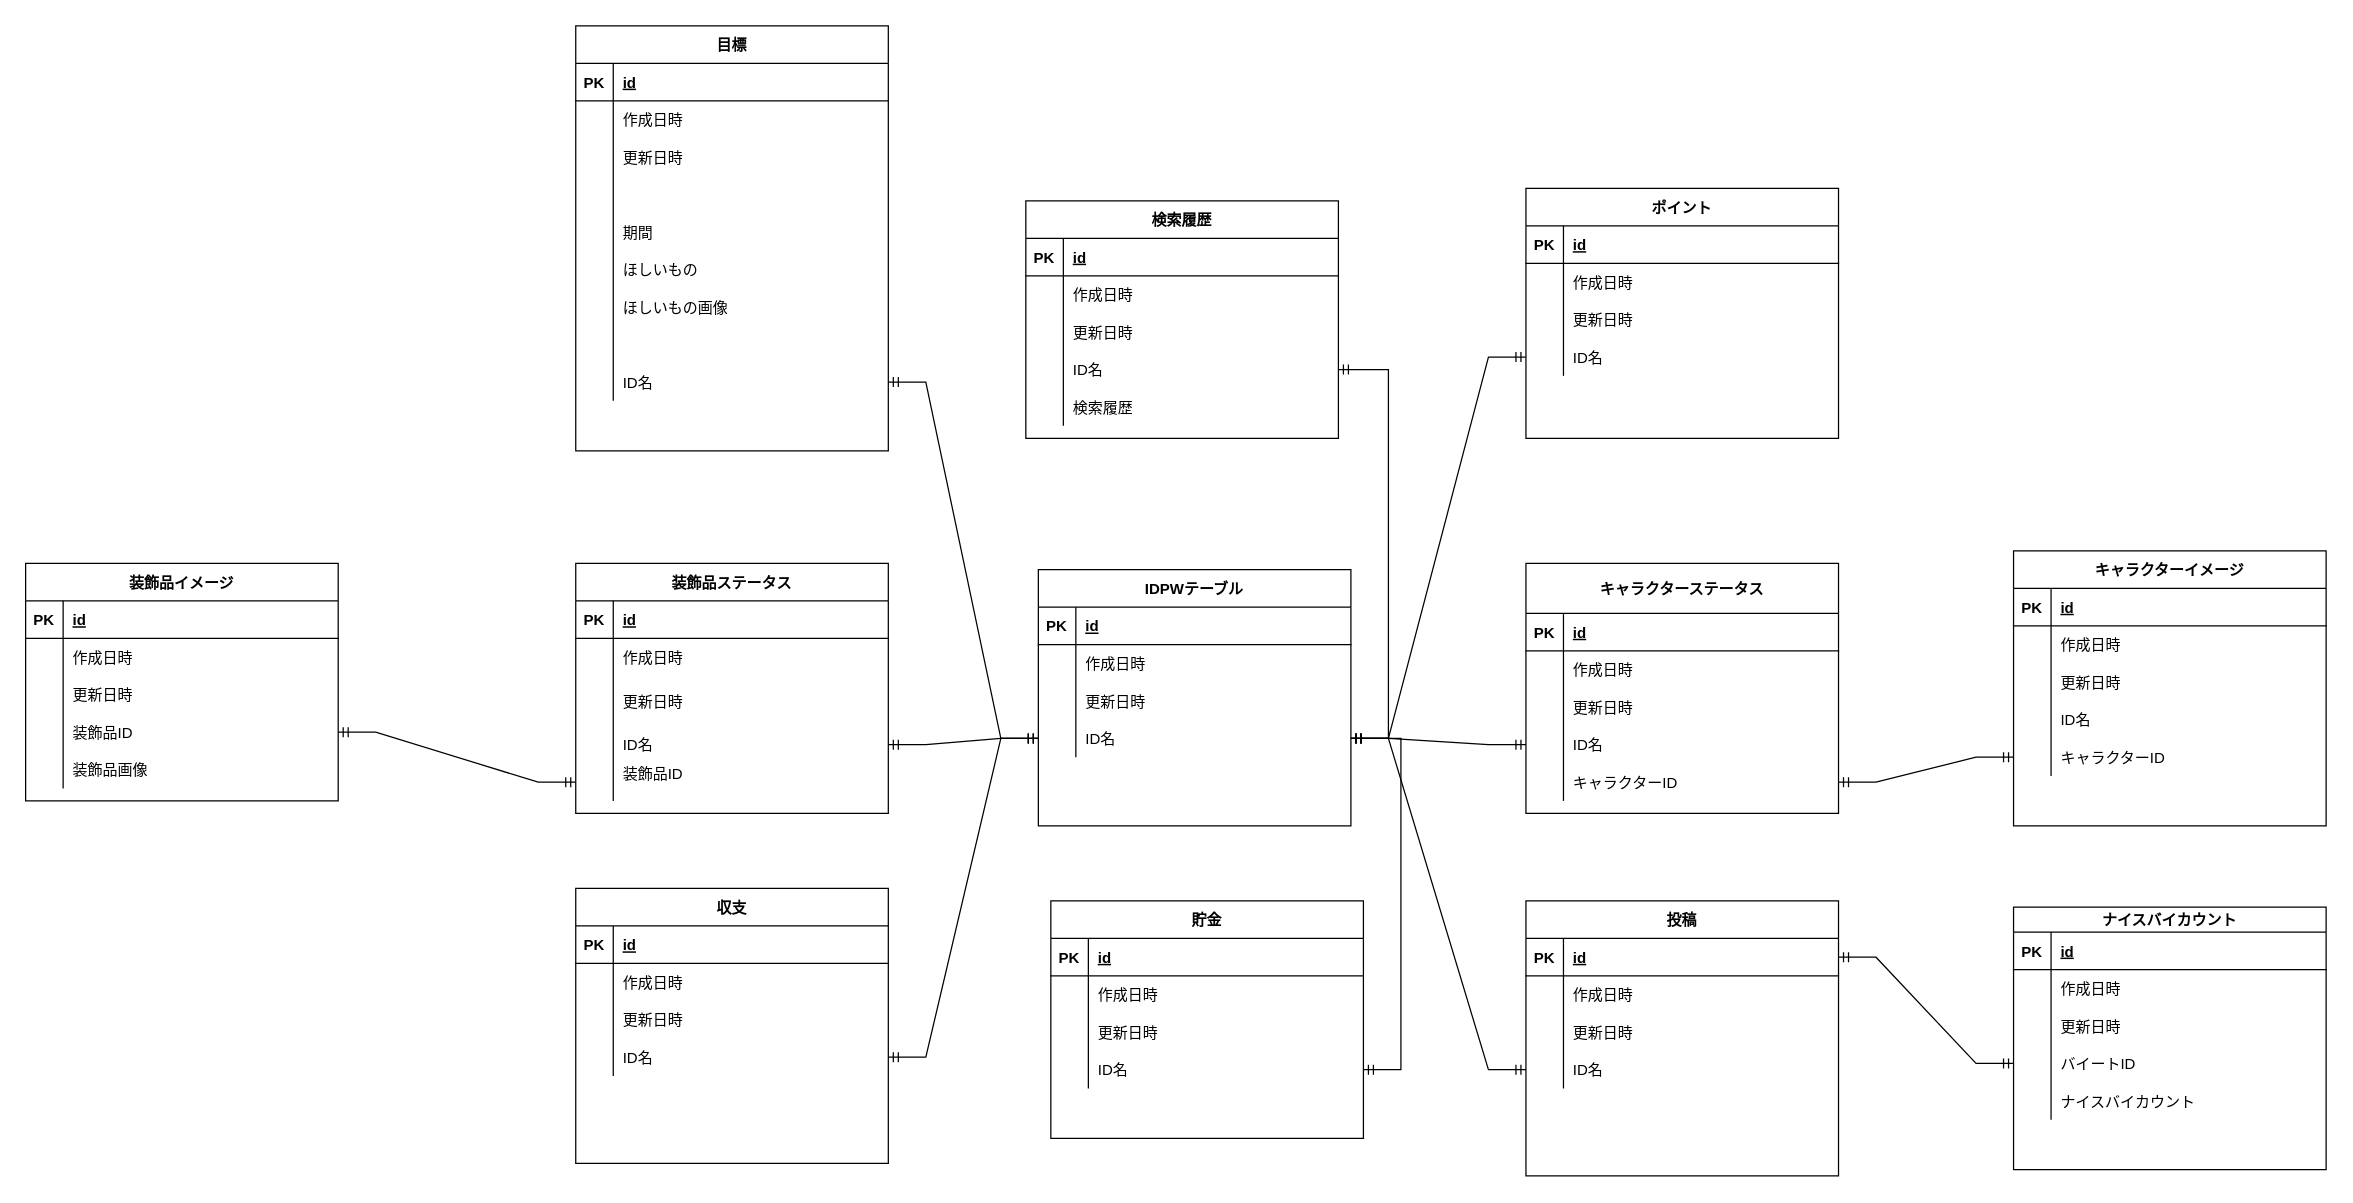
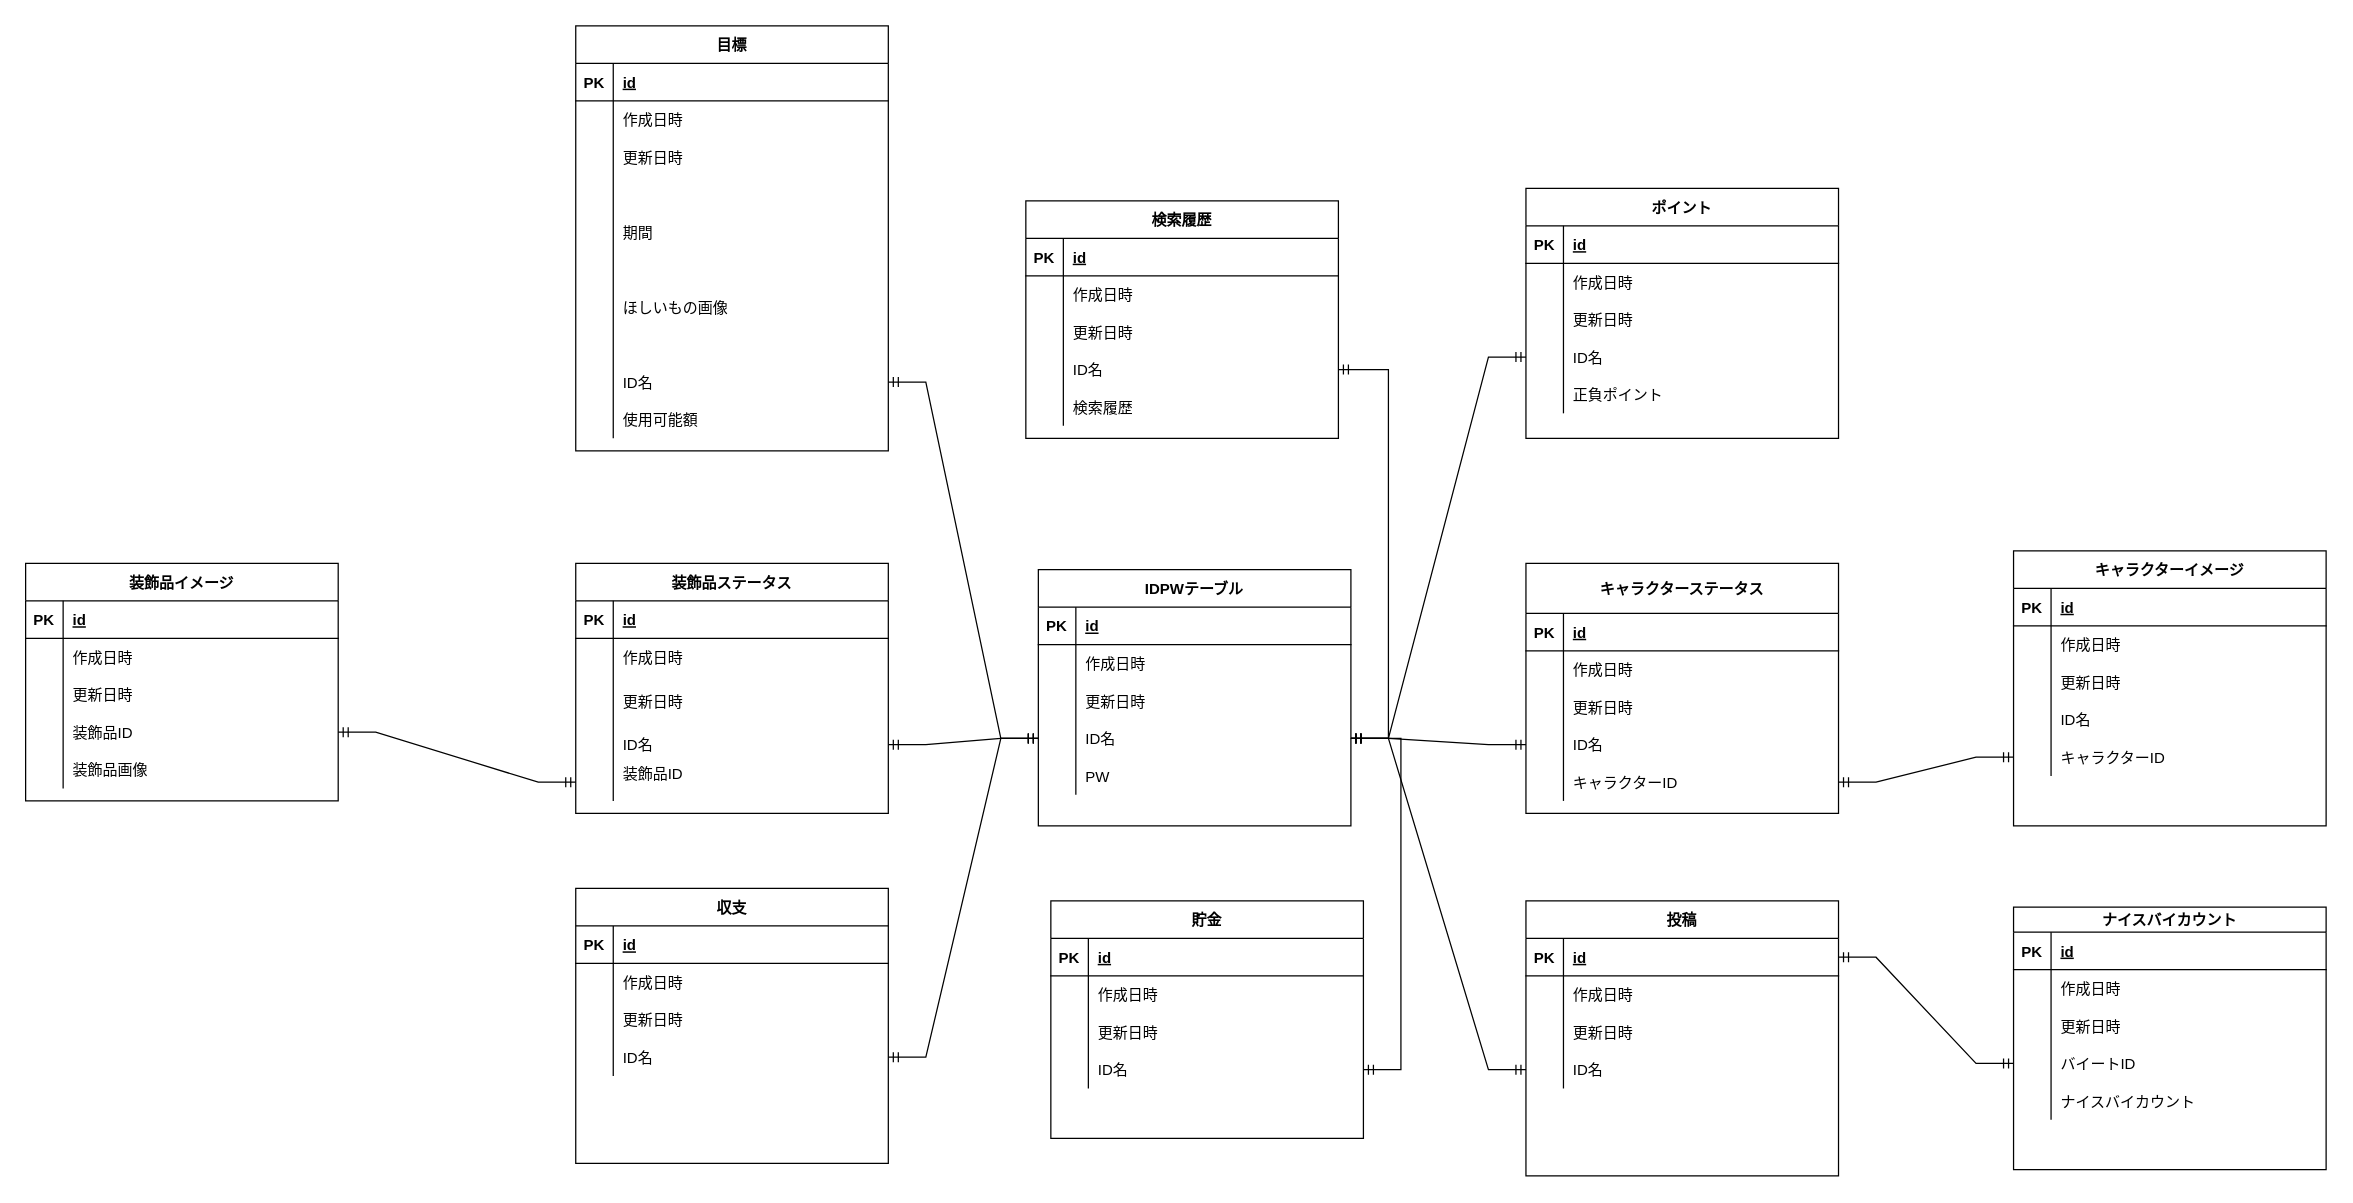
(751, 269) -> none
none -> (1701, 394)
none -> (751, 419)
none -> (1213, 776)
